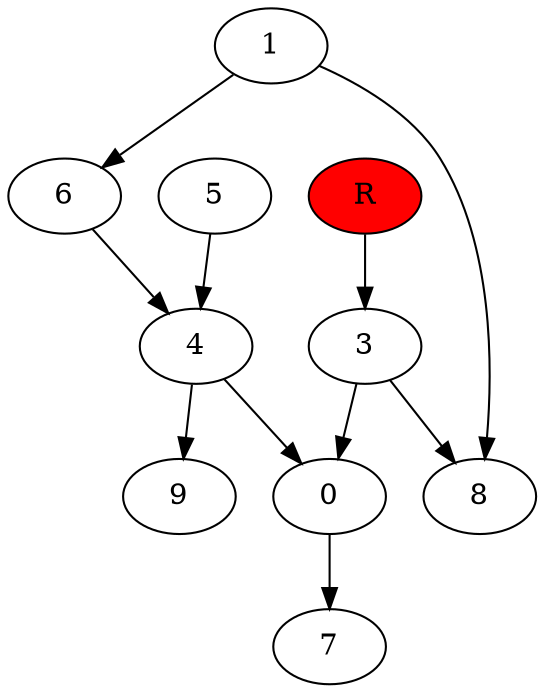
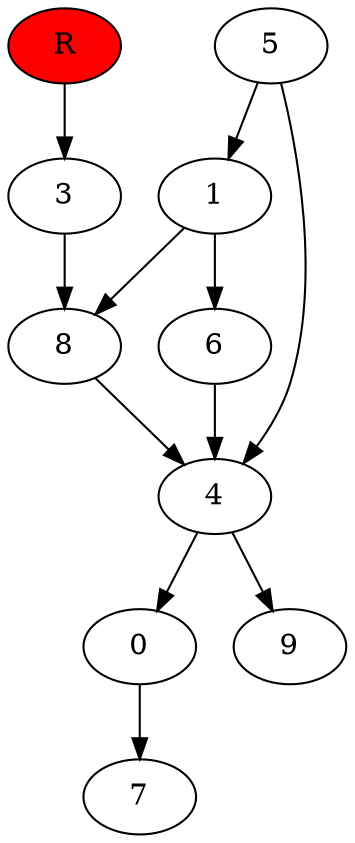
none -> (247, 111)
(350, 411) -> none
none -> (132, 414)
